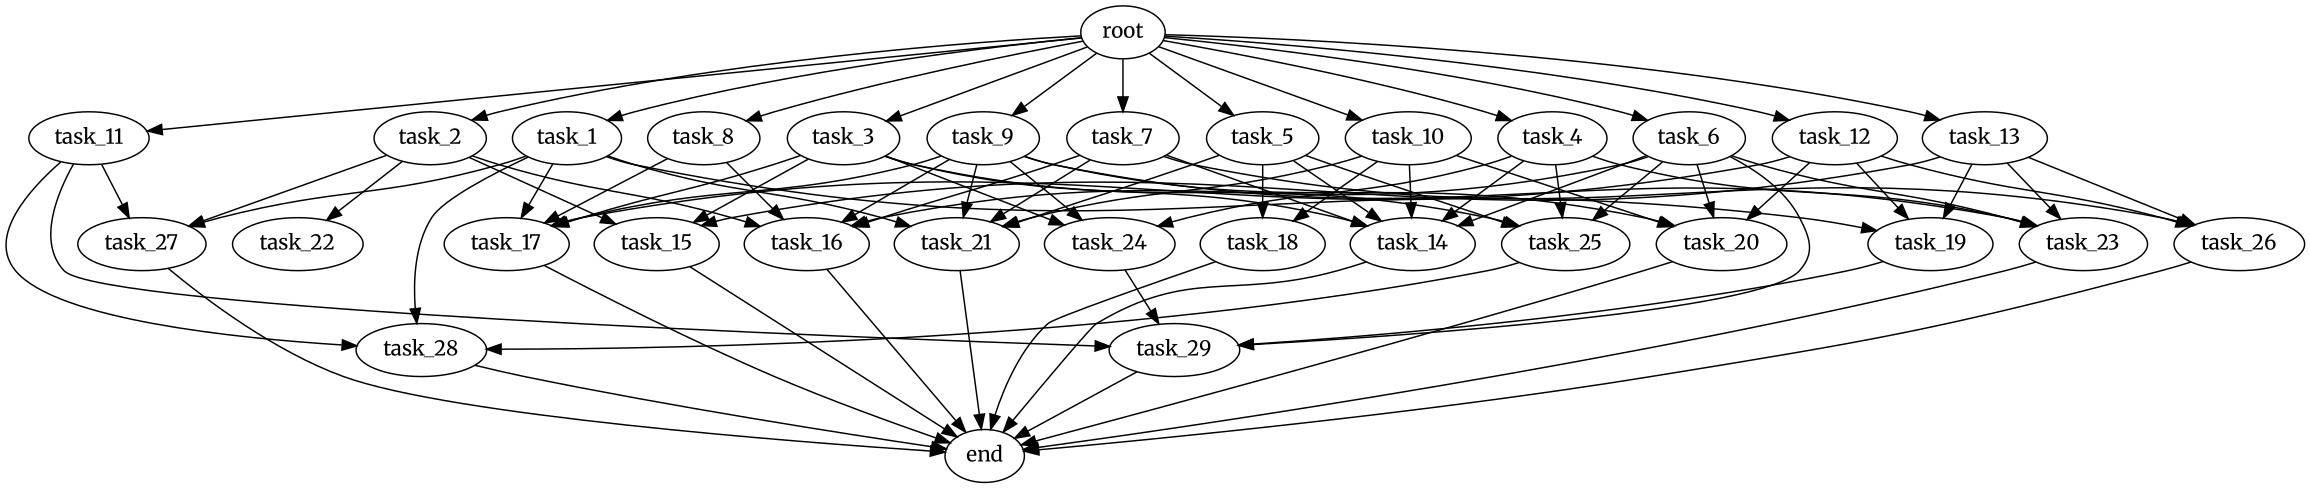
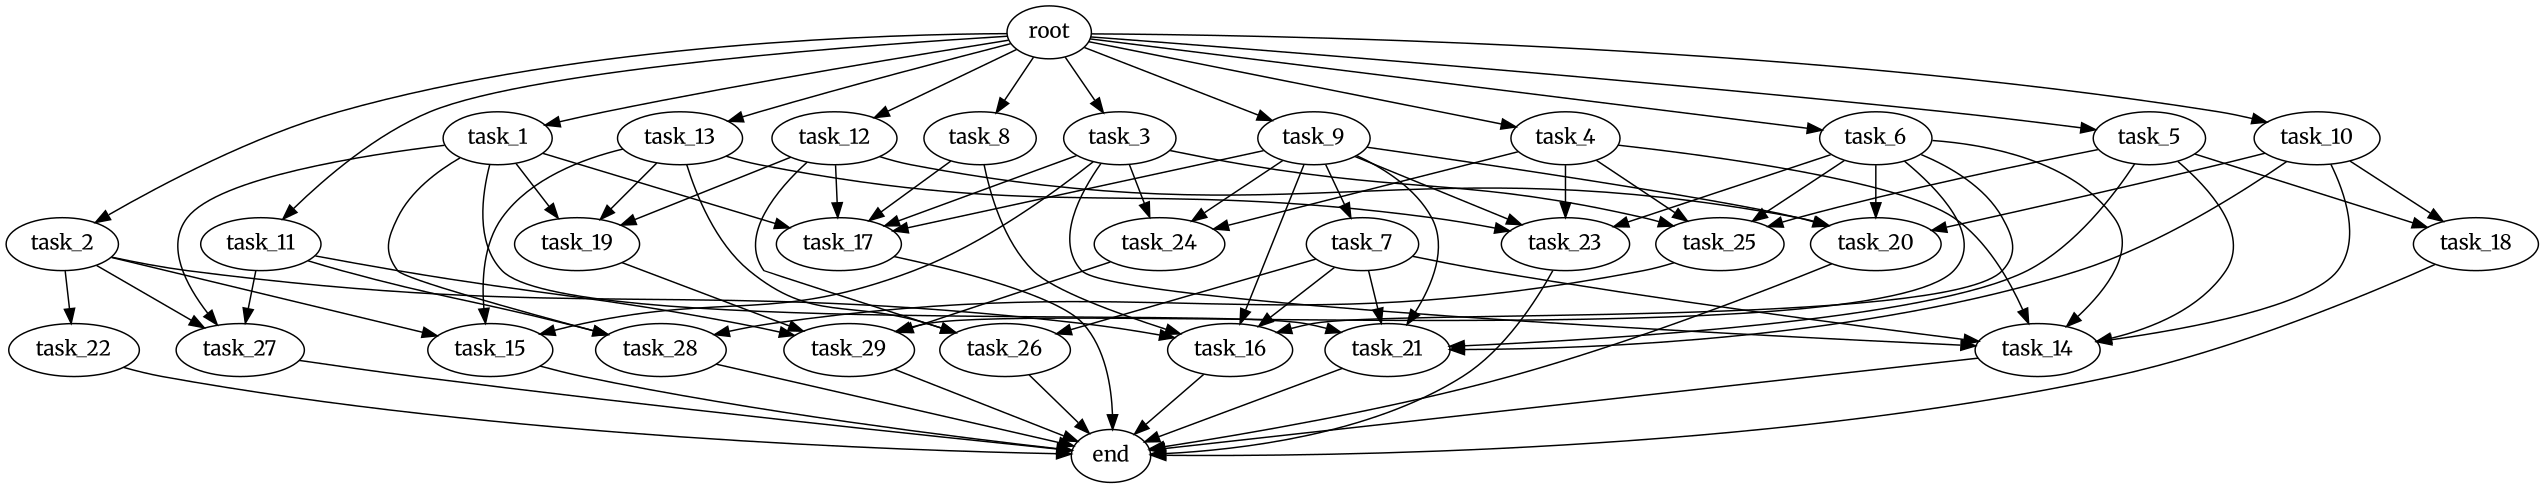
(1123, 78) -> (1335, 184)
none -> (588, 430)
